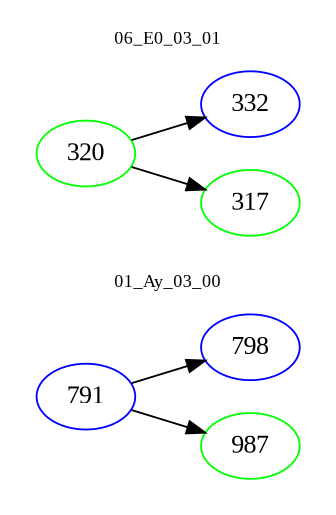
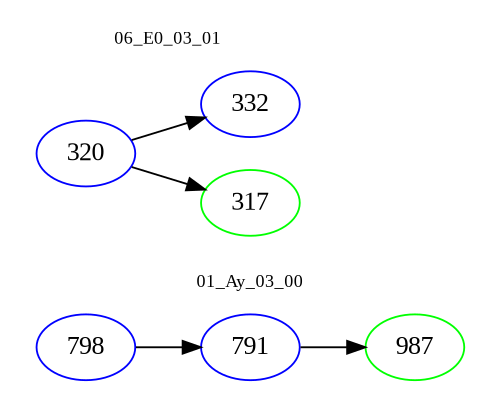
(86, 154) -> (86, 154)
(160, 375) -> (159, 347)
